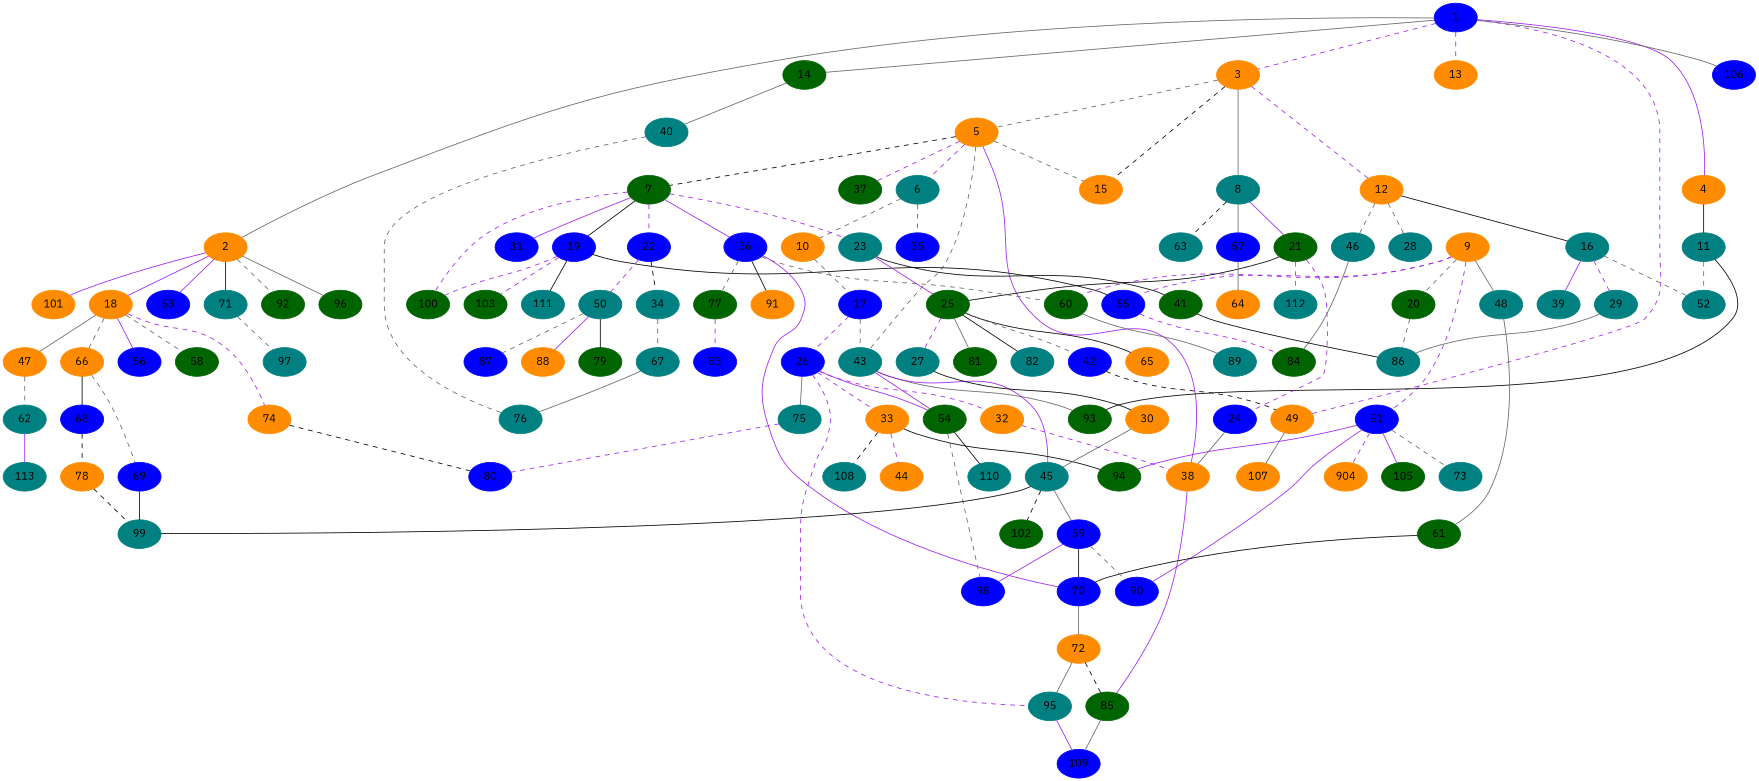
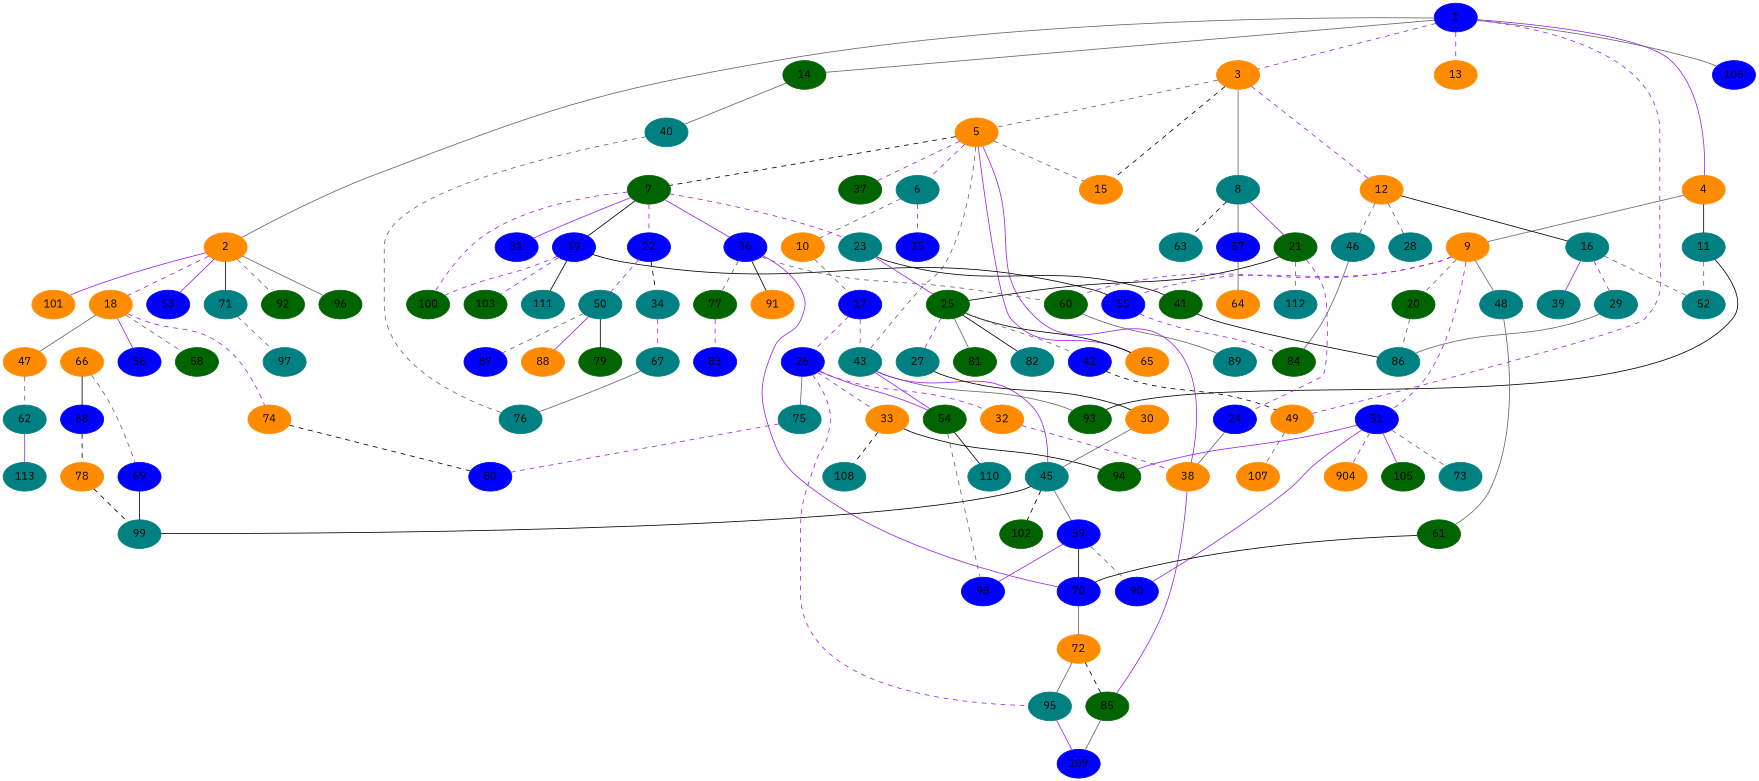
none -> (1586, 218)
(168, 276) -> (168, 276)
none -> (1005, 304)
(96, 333) -> none
(1275, 448) -> (1275, 448)
(902, 477) -> none
